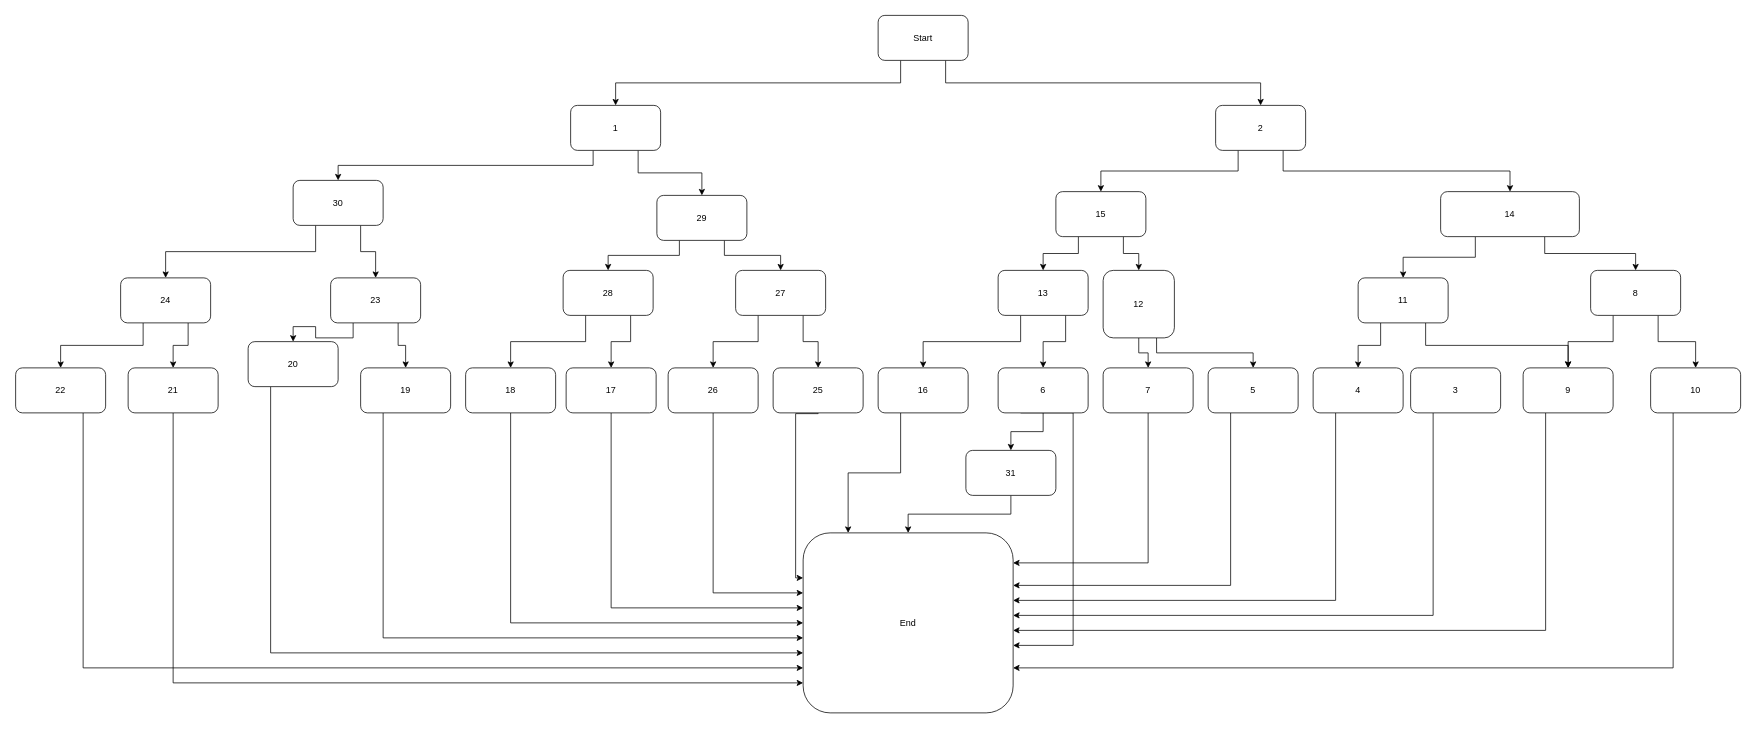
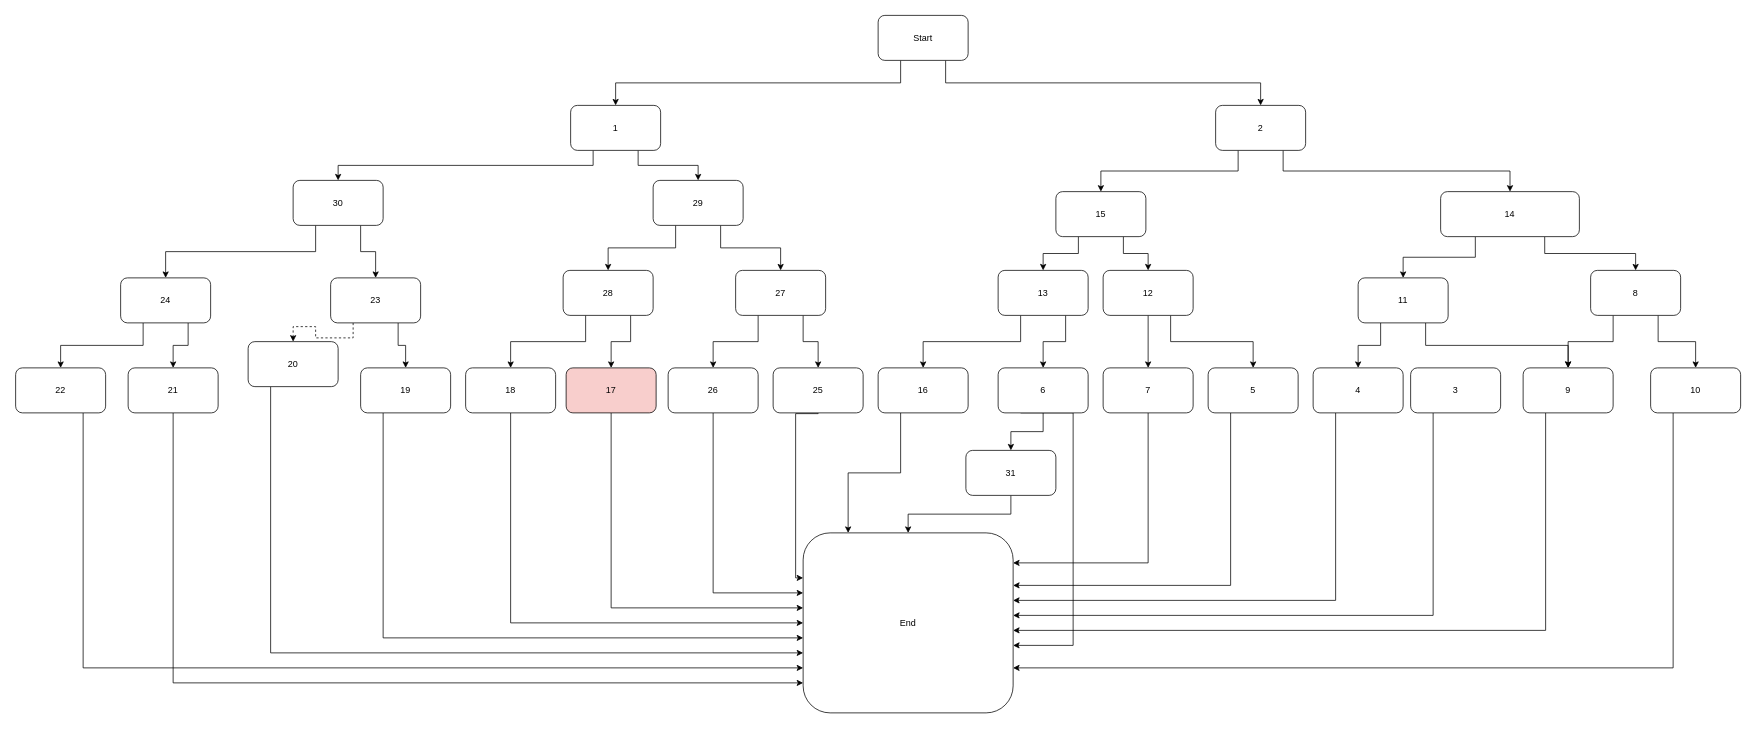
(702, 218) -> (698, 203)
(1139, 304) -> (1148, 293)
(320, 338) -> (320, 338)
(611, 390) -> (611, 390)
